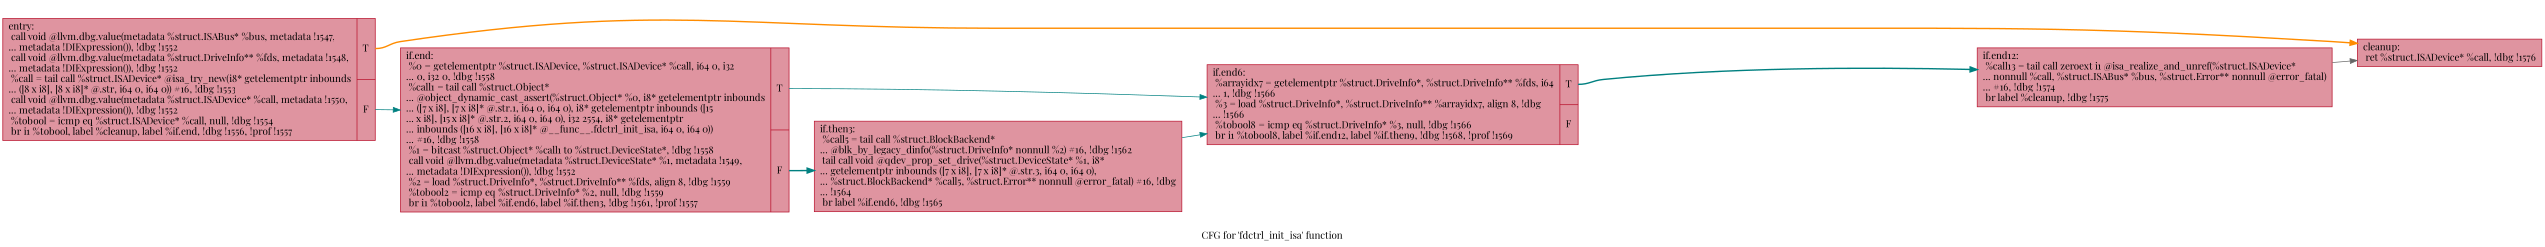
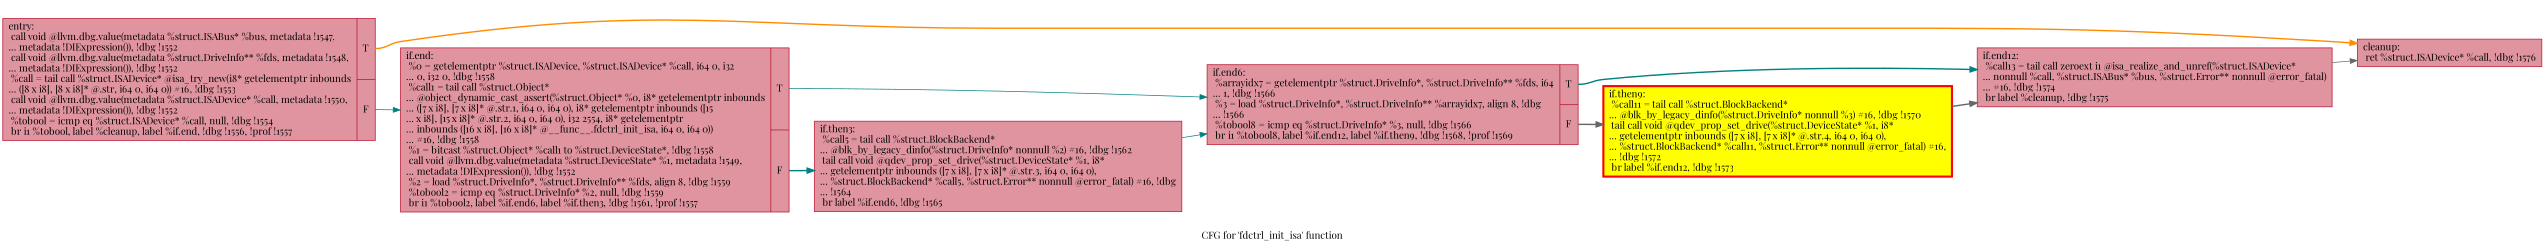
none -> (1778, 131)
